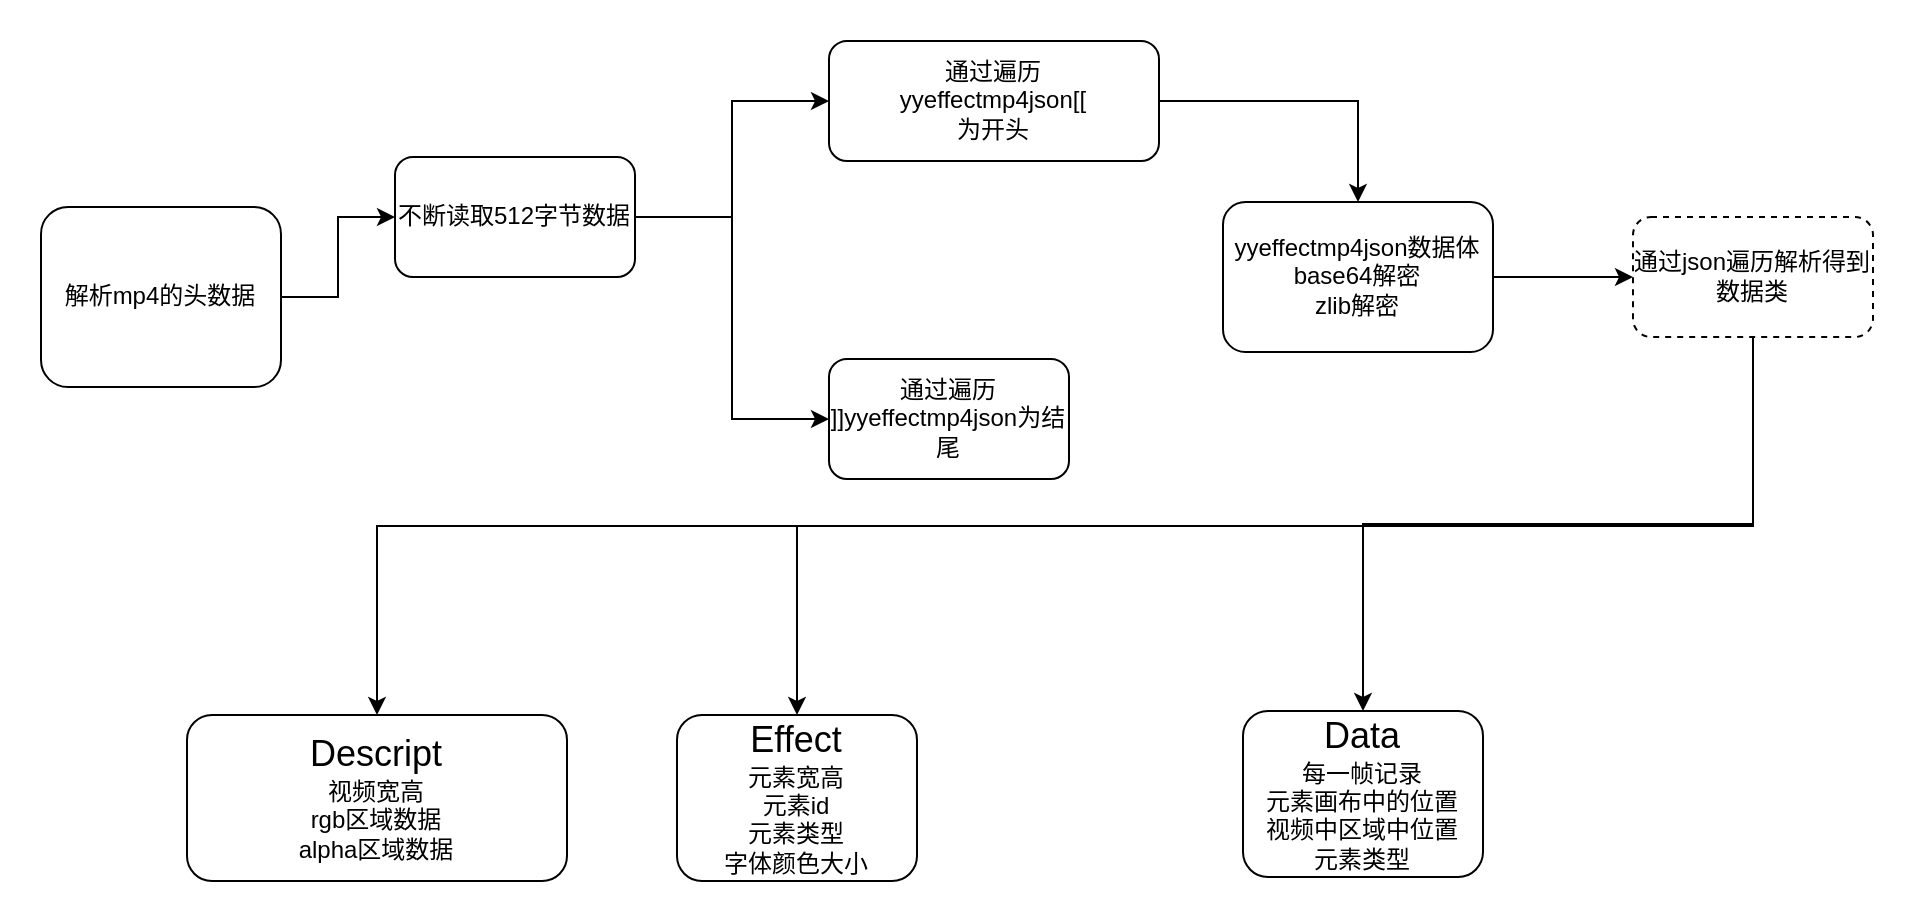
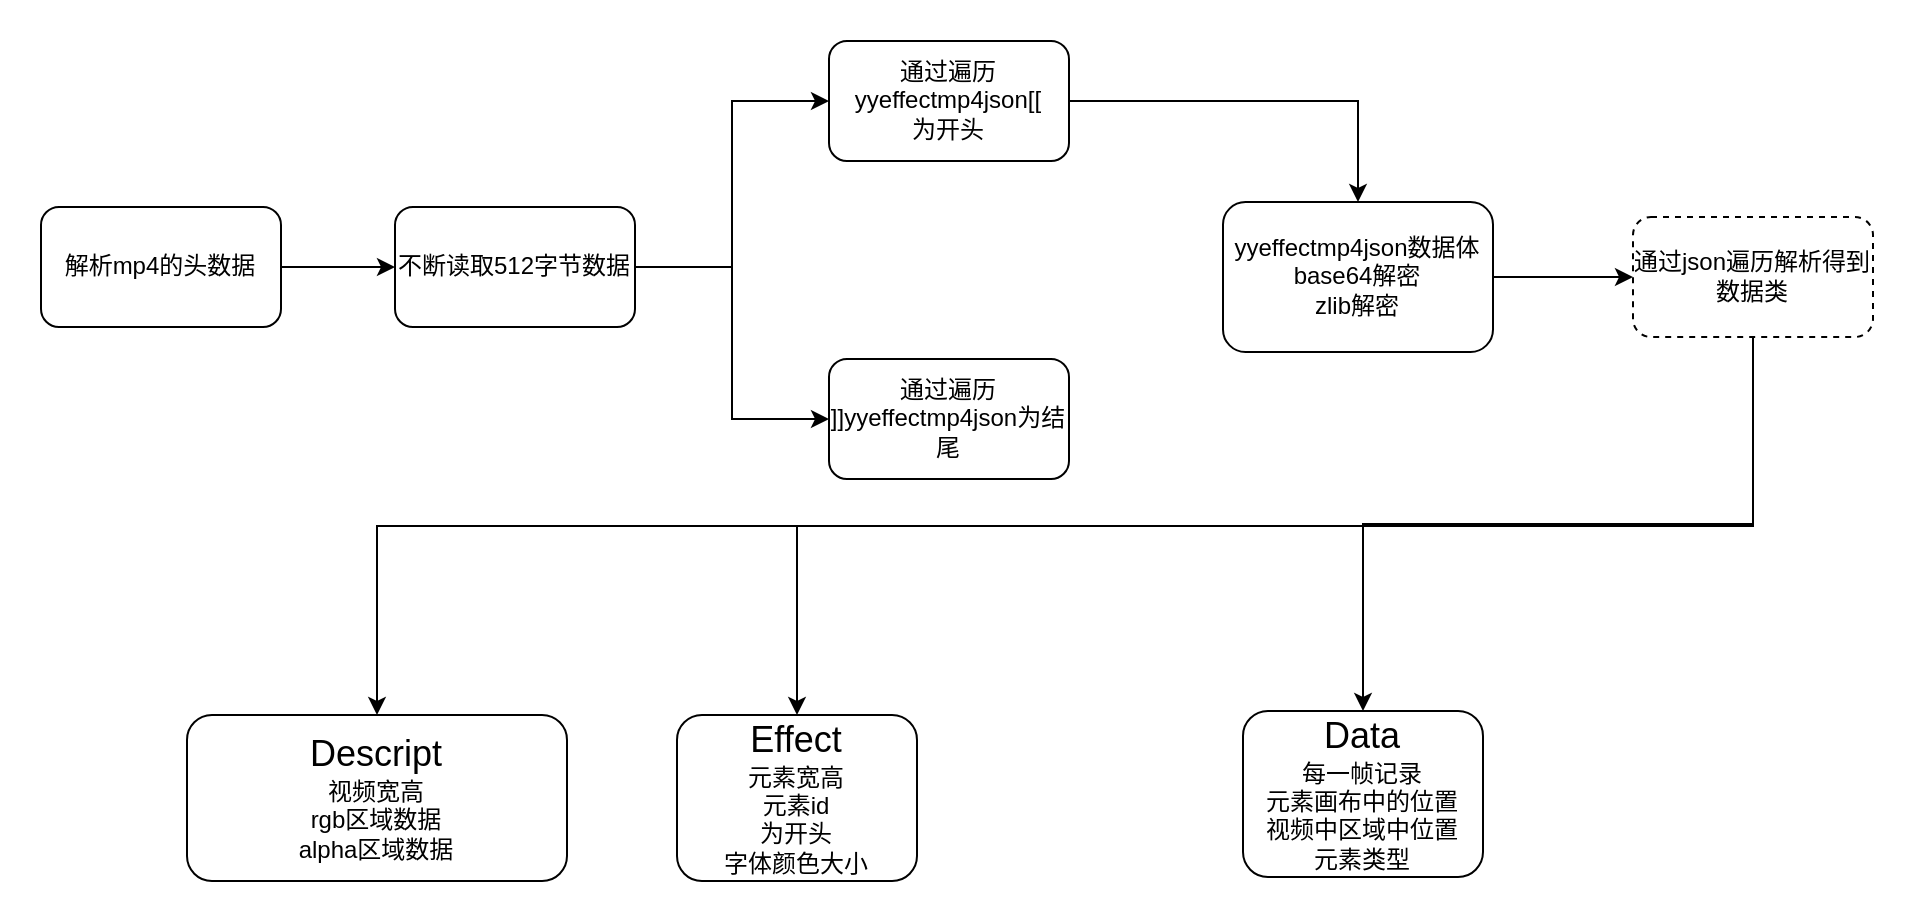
(994, 101) -> (949, 101)
(515, 217) -> (515, 267)
(161, 297) -> (161, 267)
(797, 799) -> (797, 799)
